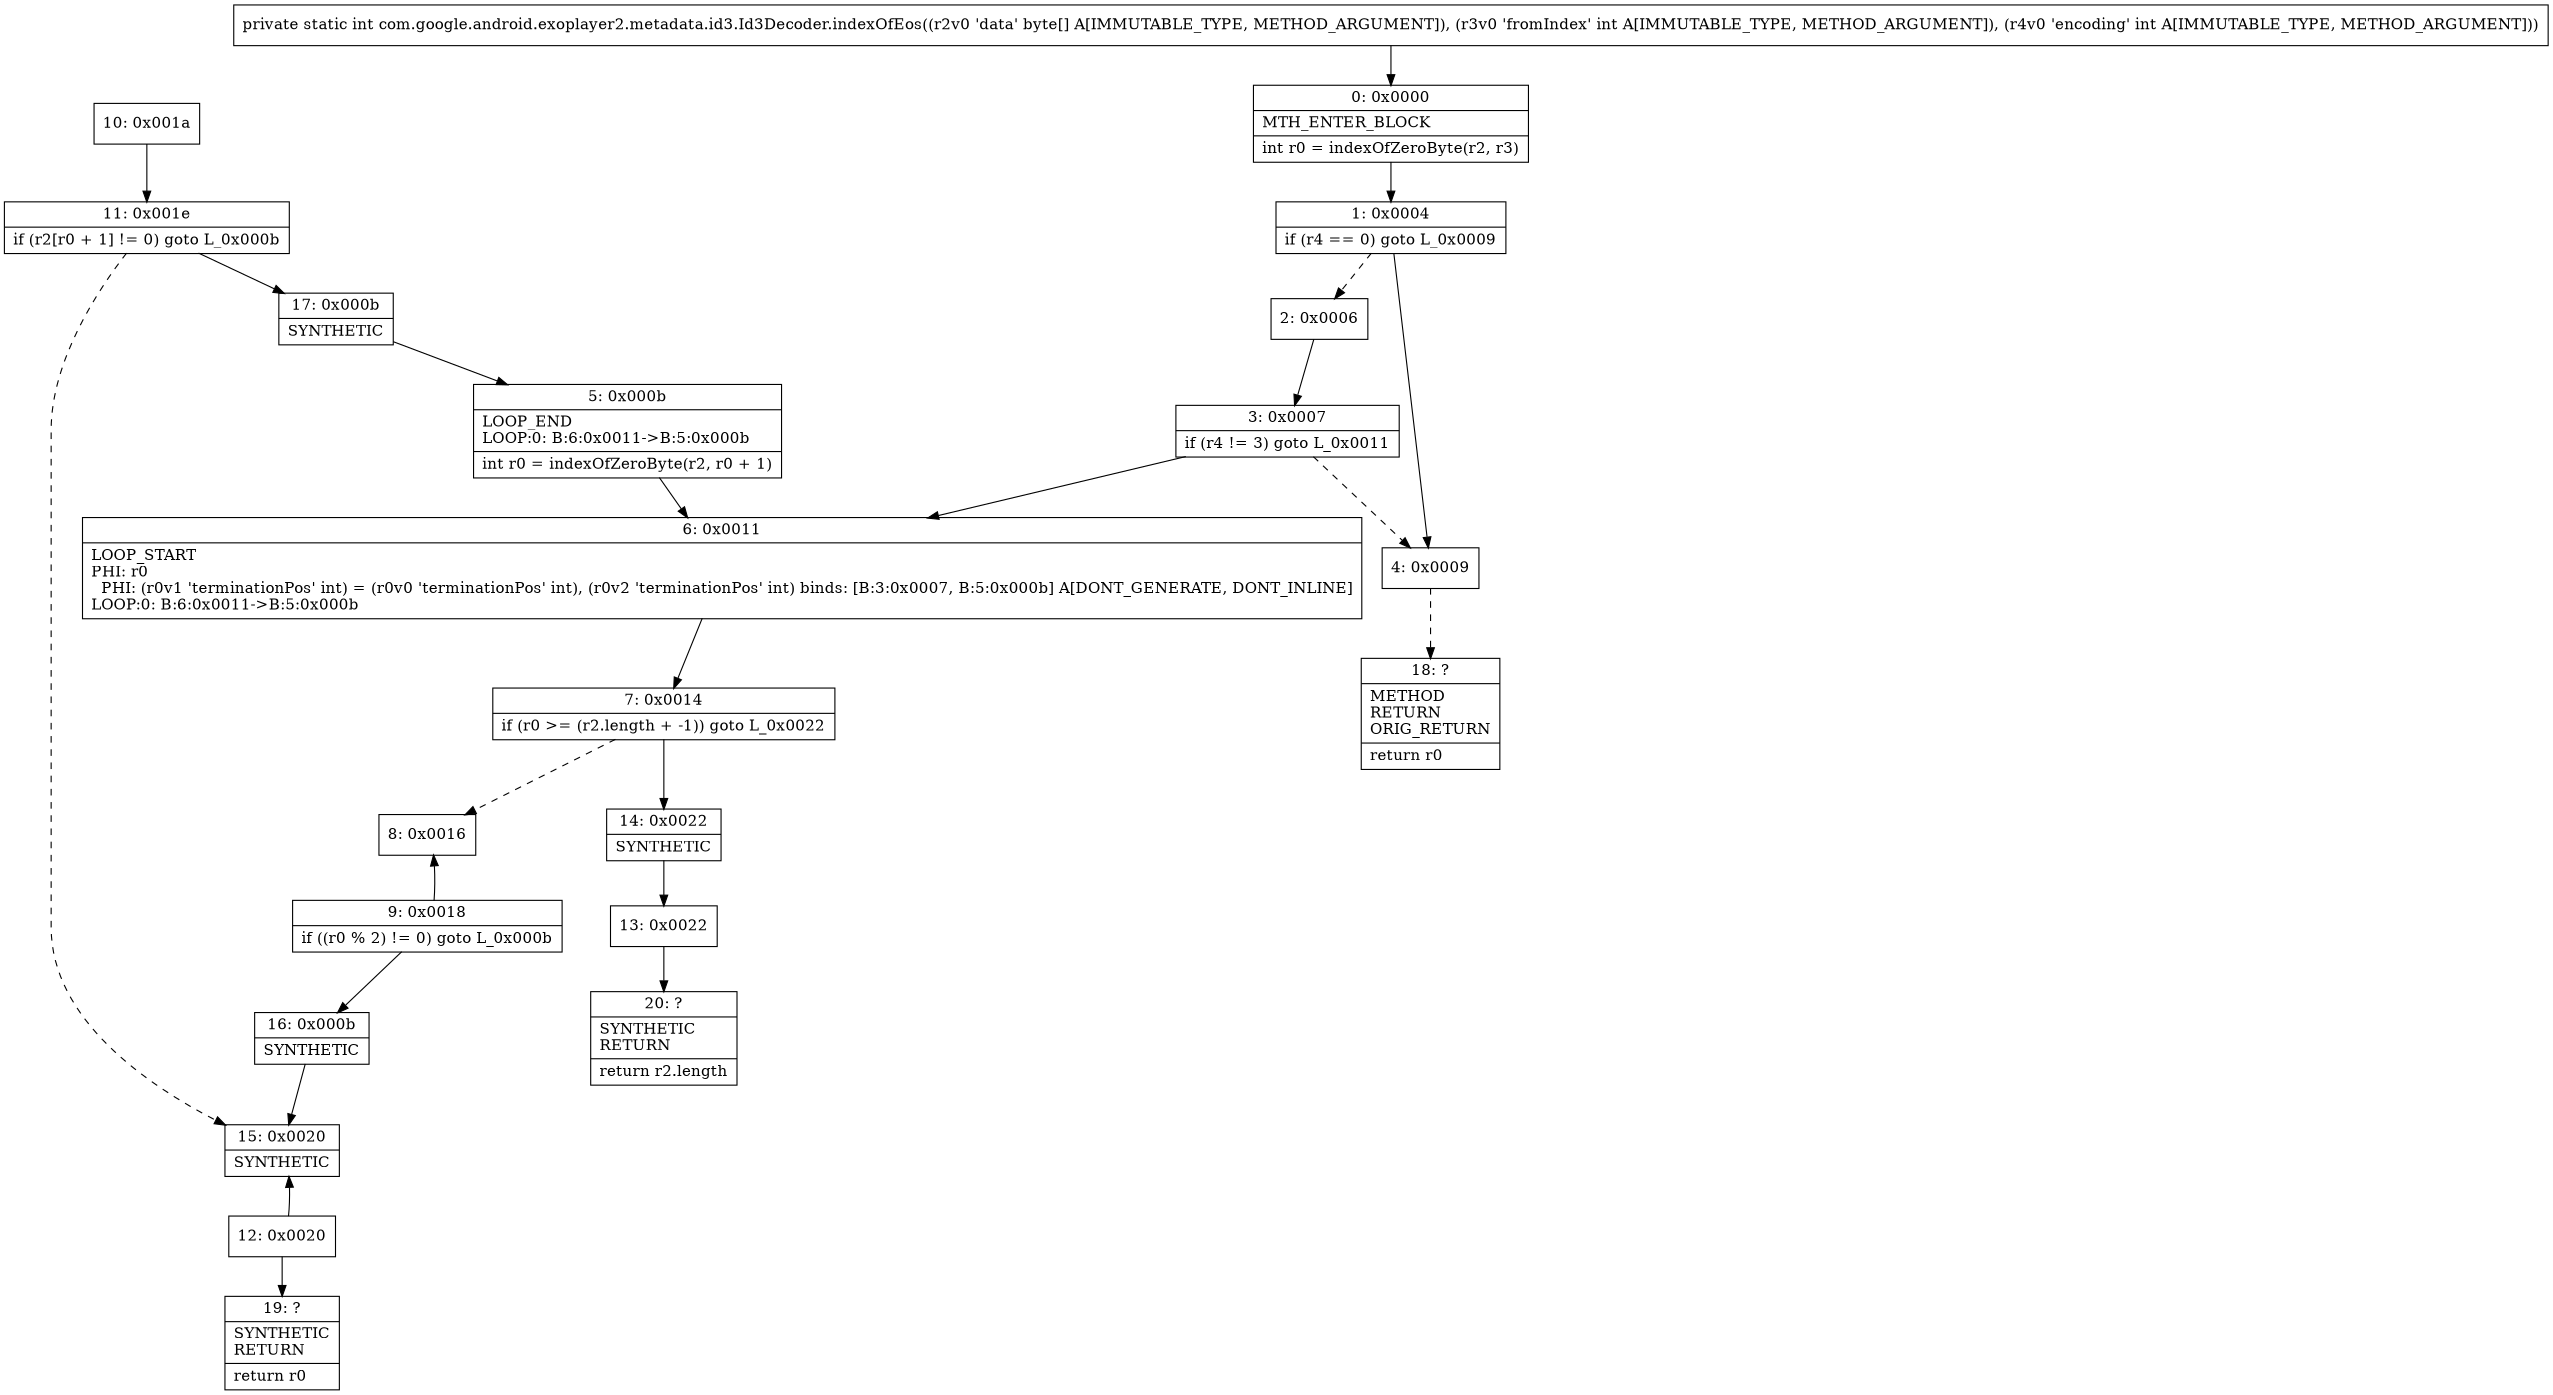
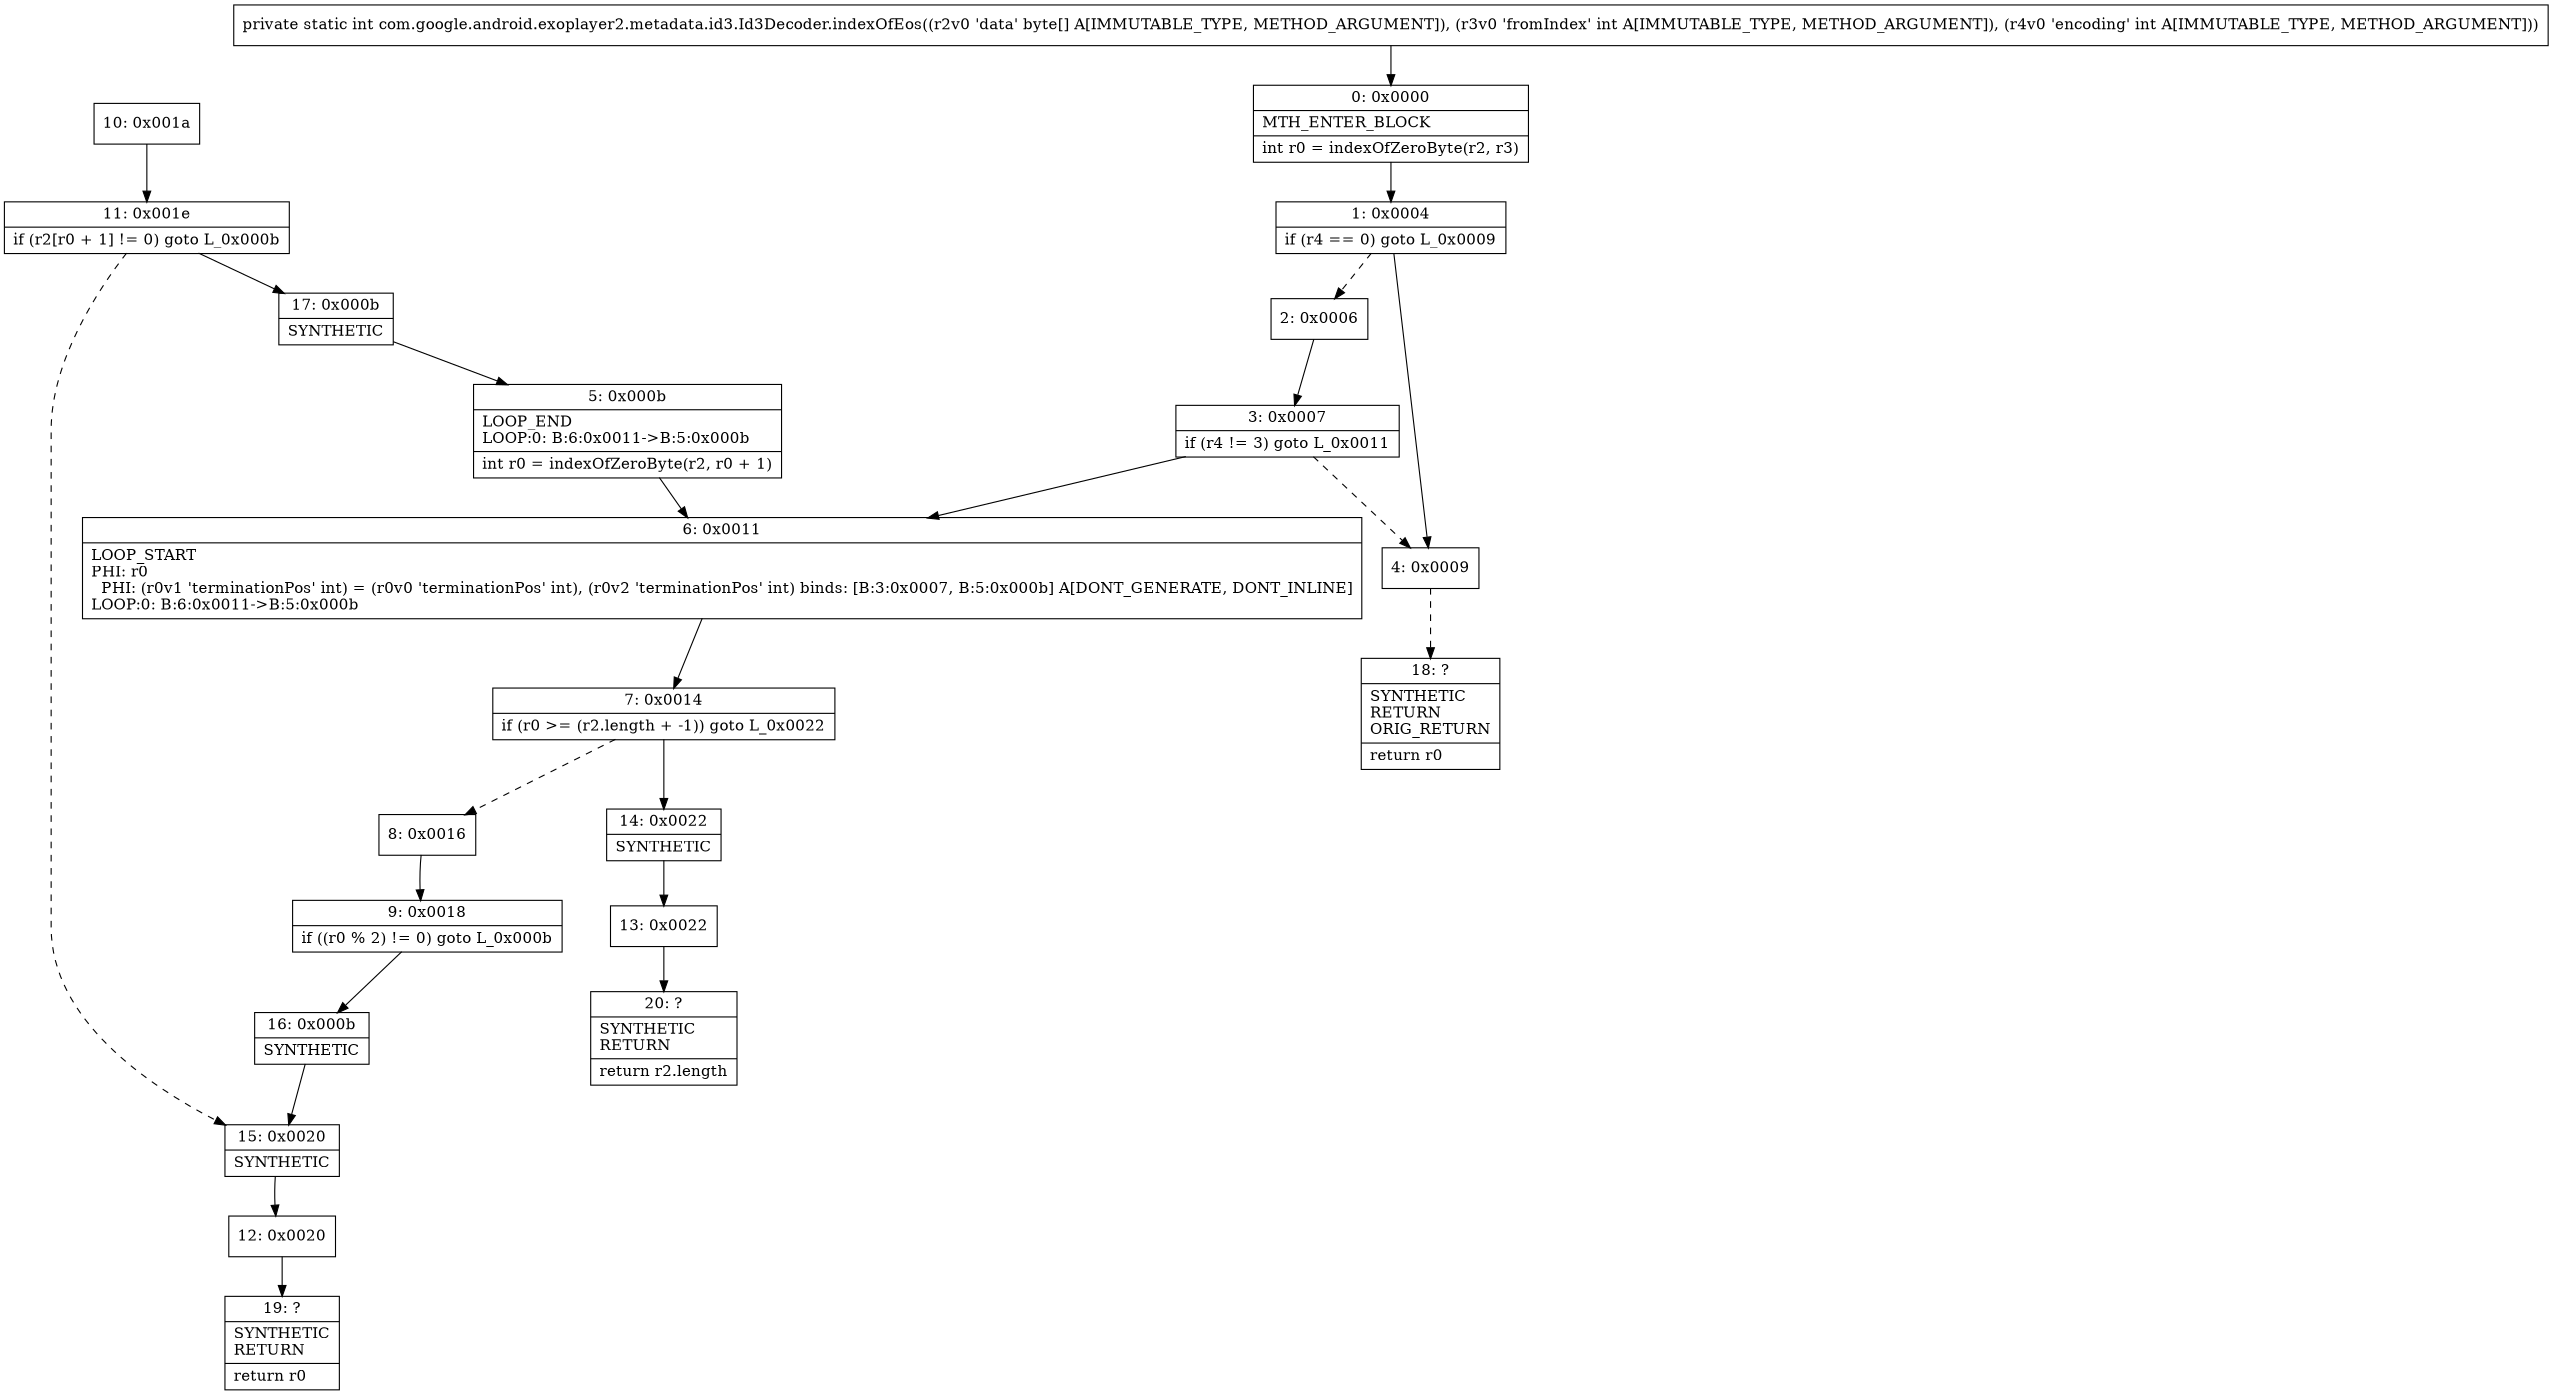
(1408, 696) -> (1418, 696)
(435, 883) -> (420, 872)
(289, 1202) -> (275, 1191)
